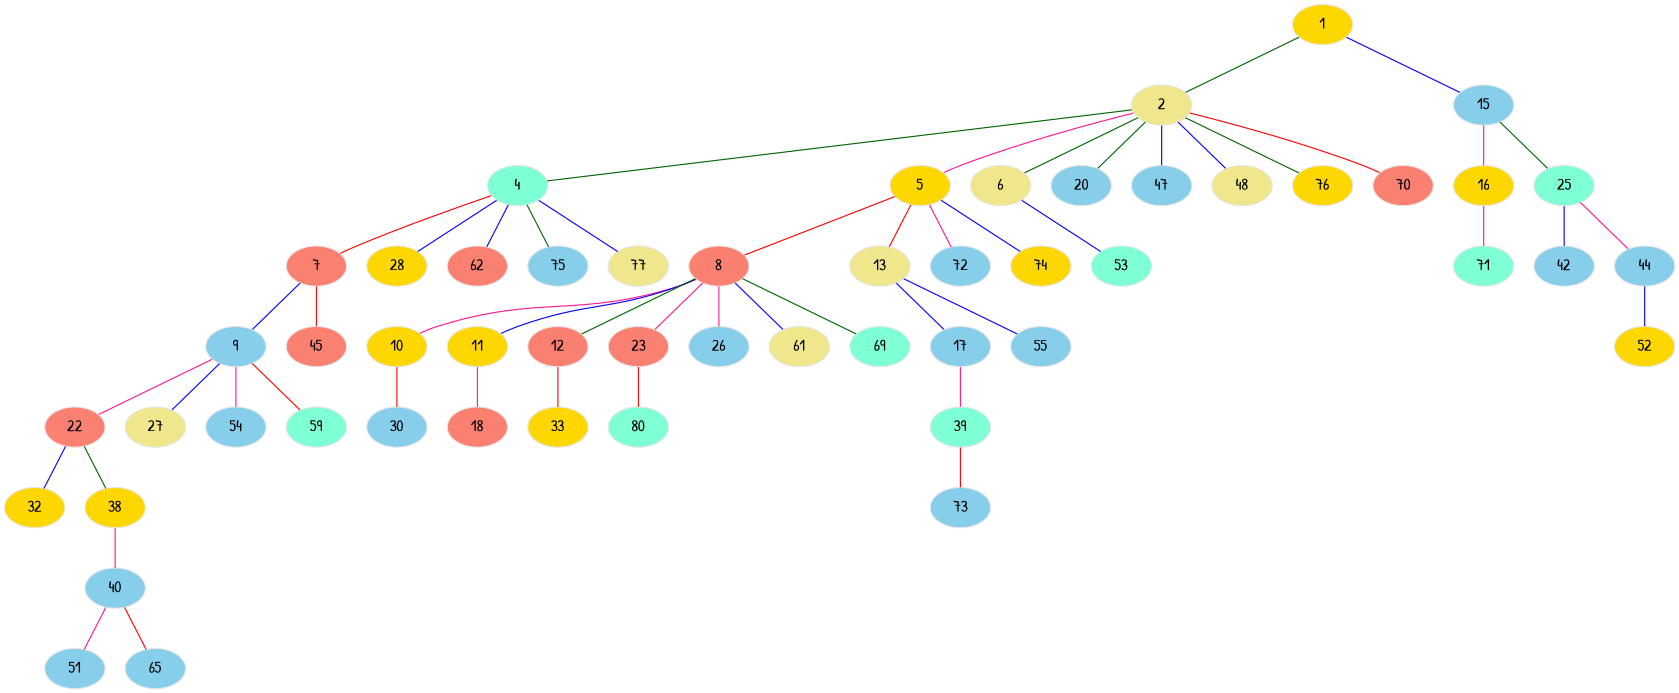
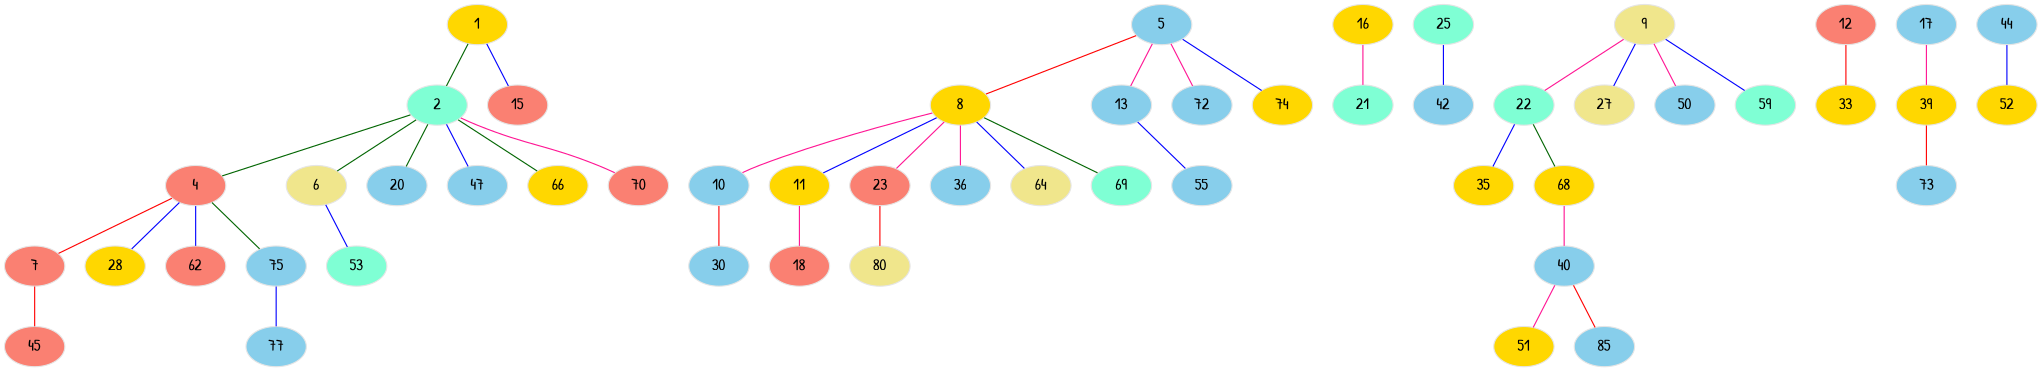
(1162, 105) -> (437, 105)
(1484, 105) -> (518, 105)
(1038, 140) -> none
(1286, 140) -> (538, 145)
(1484, 145) -> none
(1524, 145) -> none
(518, 186) -> (196, 186)
(920, 186) -> (1162, 25)
(1242, 186) -> none
(1323, 186) -> (558, 186)
(578, 226) -> (276, 306)
(900, 226) -> (1142, 65)
(1604, 226) -> none
(638, 266) -> (276, 347)
(719, 266) -> (960, 105)
(880, 266) -> (1121, 105)
(1484, 266) -> (1363, 105)
(276, 306) -> none
(638, 306) -> none
(920, 306) -> none
(236, 347) -> (1645, 25)
(397, 347) -> (719, 186)
(719, 347) -> (960, 186)
(799, 347) -> (1041, 186)
(276, 387) -> (1705, 65)
(75, 427) -> (1524, 105)
(236, 427) -> (1685, 105)
(638, 427) -> (880, 266)
(960, 427) -> (1926, 105)
(35, 508) -> (1484, 186)
(115, 508) -> (1564, 186)
(75, 669) -> (1524, 347)
(155, 669) -> (1604, 347)
